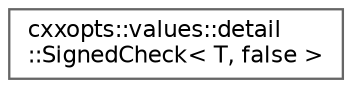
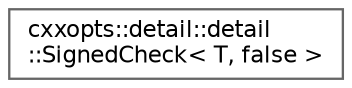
(176, 44) -> (176, 44)
